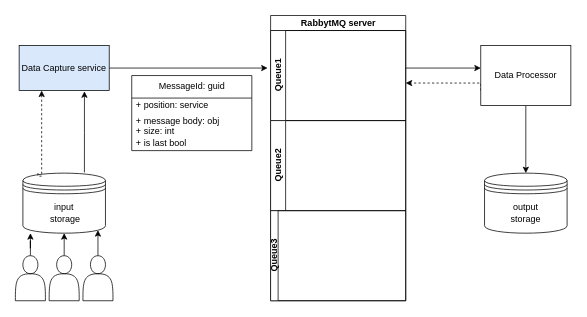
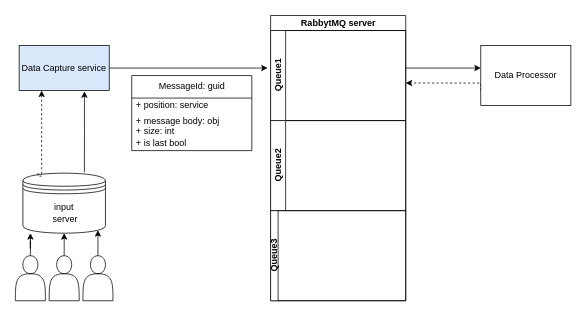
(525, 137) -> none
(525, 203) -> none
(64, 213) -> (64, 213)
